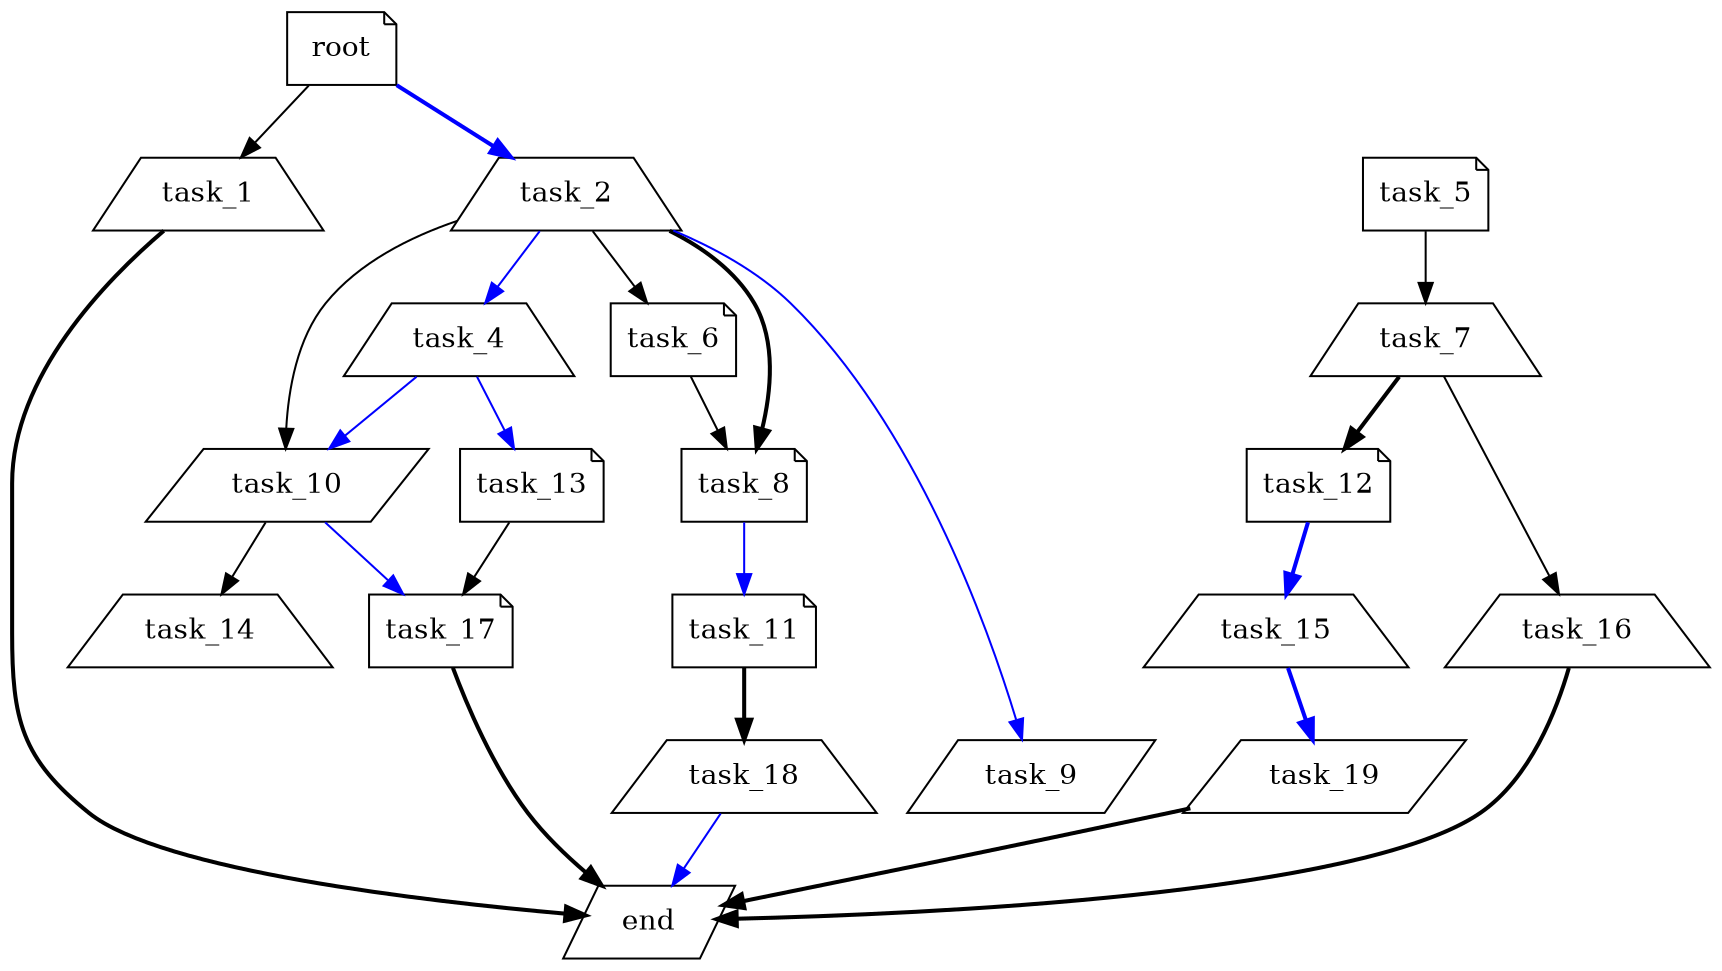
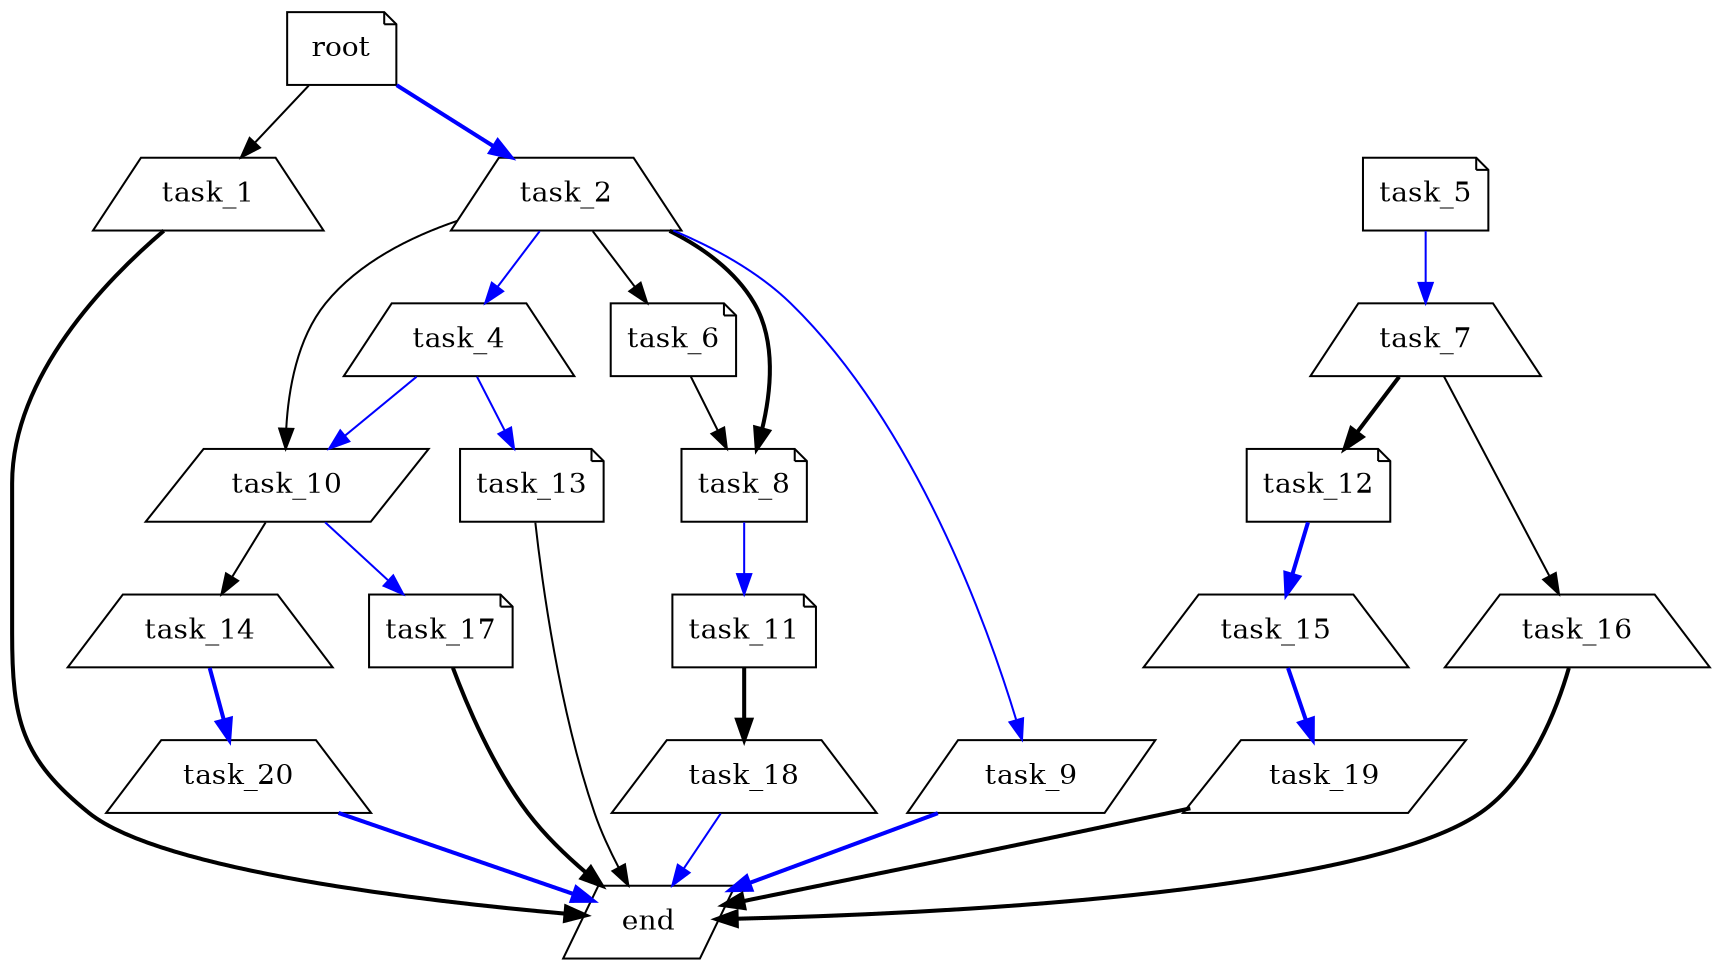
(1426, 257) -> (1426, 257)
(492, 550) -> (564, 698)
none -> (239, 777)
none -> (844, 848)
